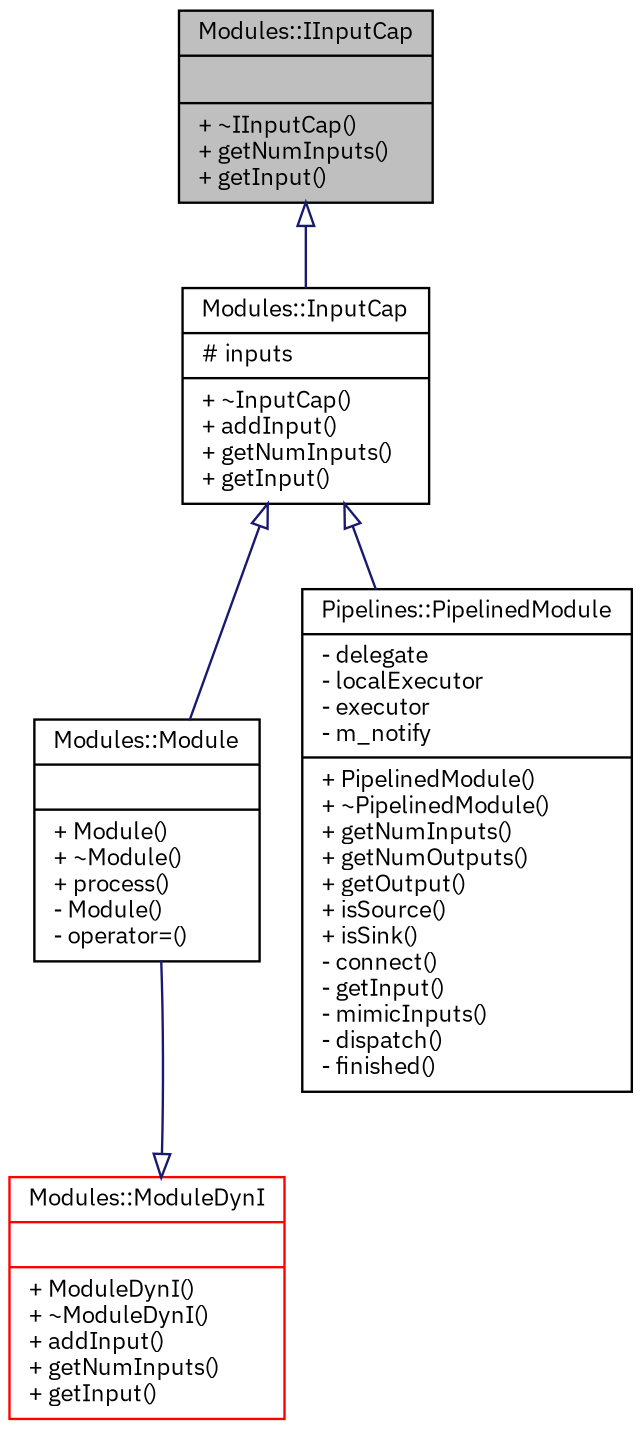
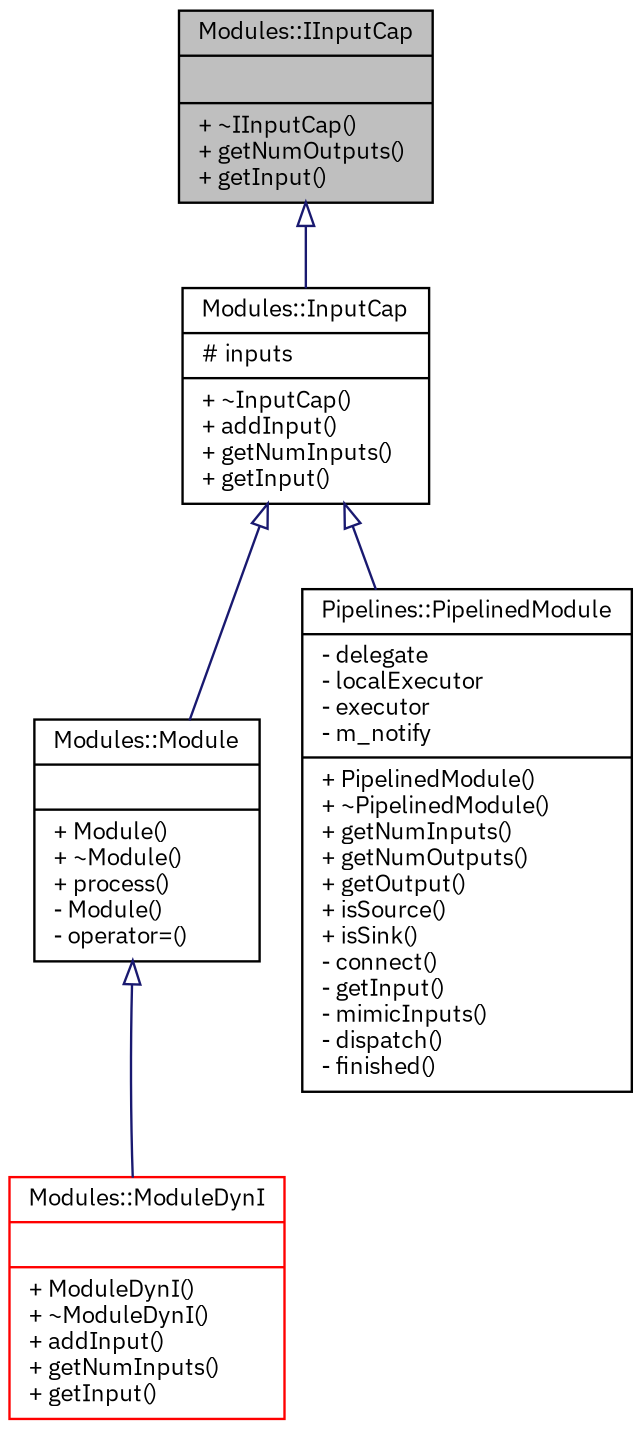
(294, 152) -> (302, 152)
(163, 1057) -> (131, 1081)
